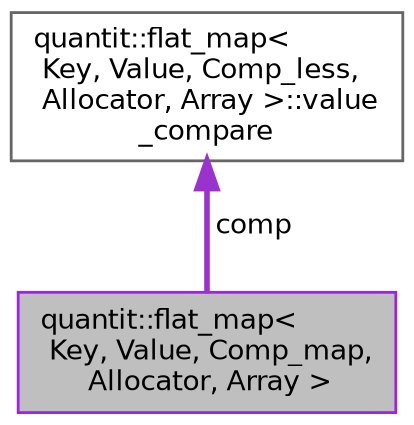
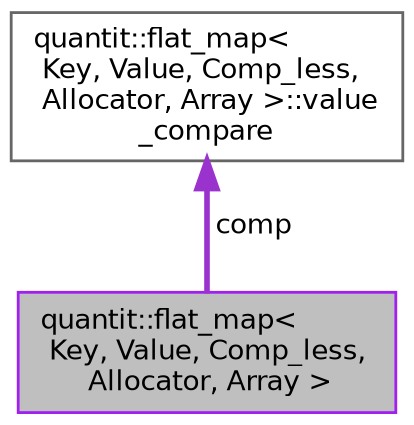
(207, 352) -> (207, 352)
